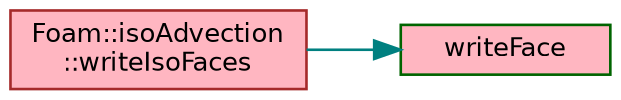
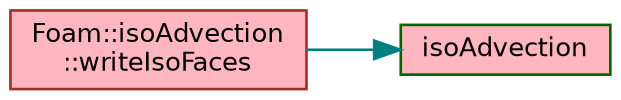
(506, 50) -> (506, 50)
